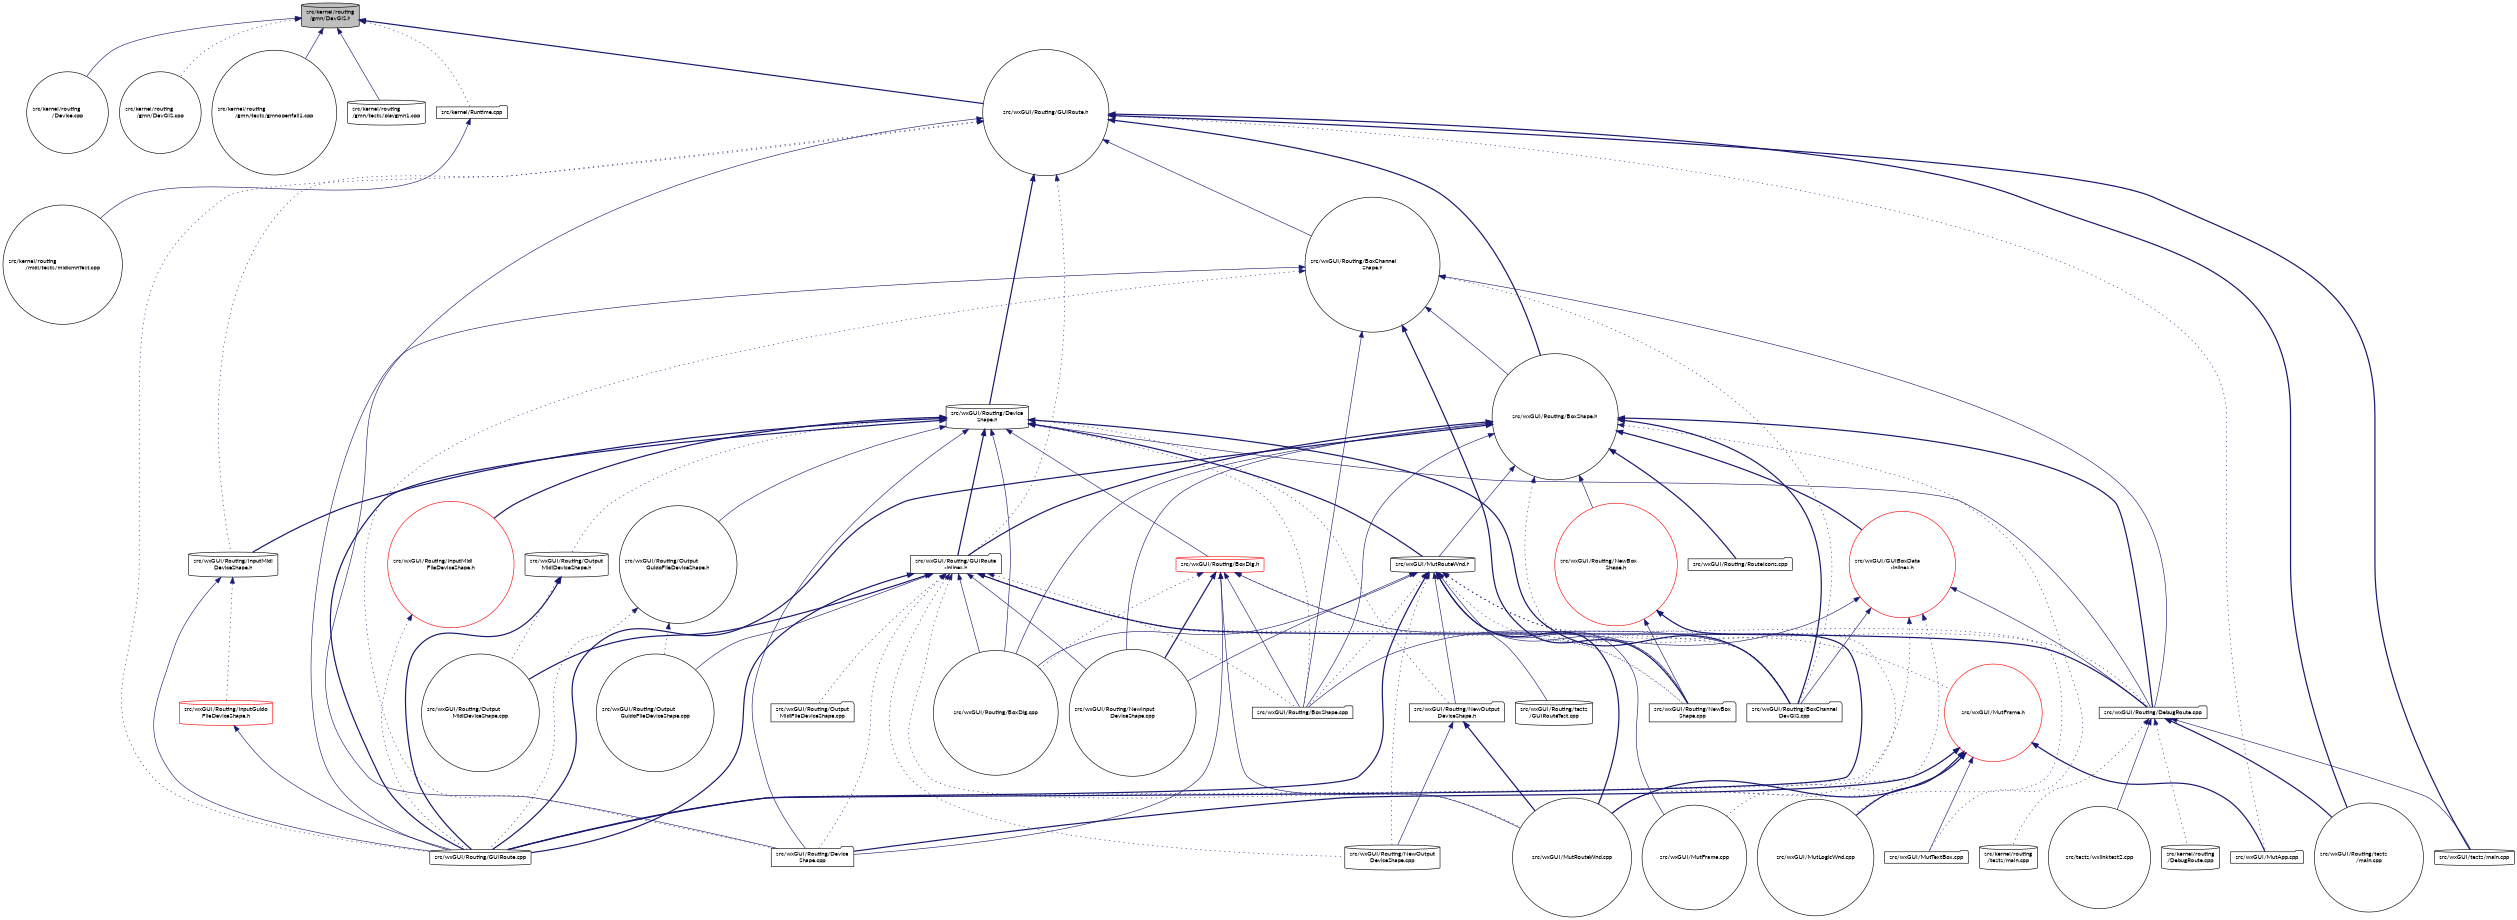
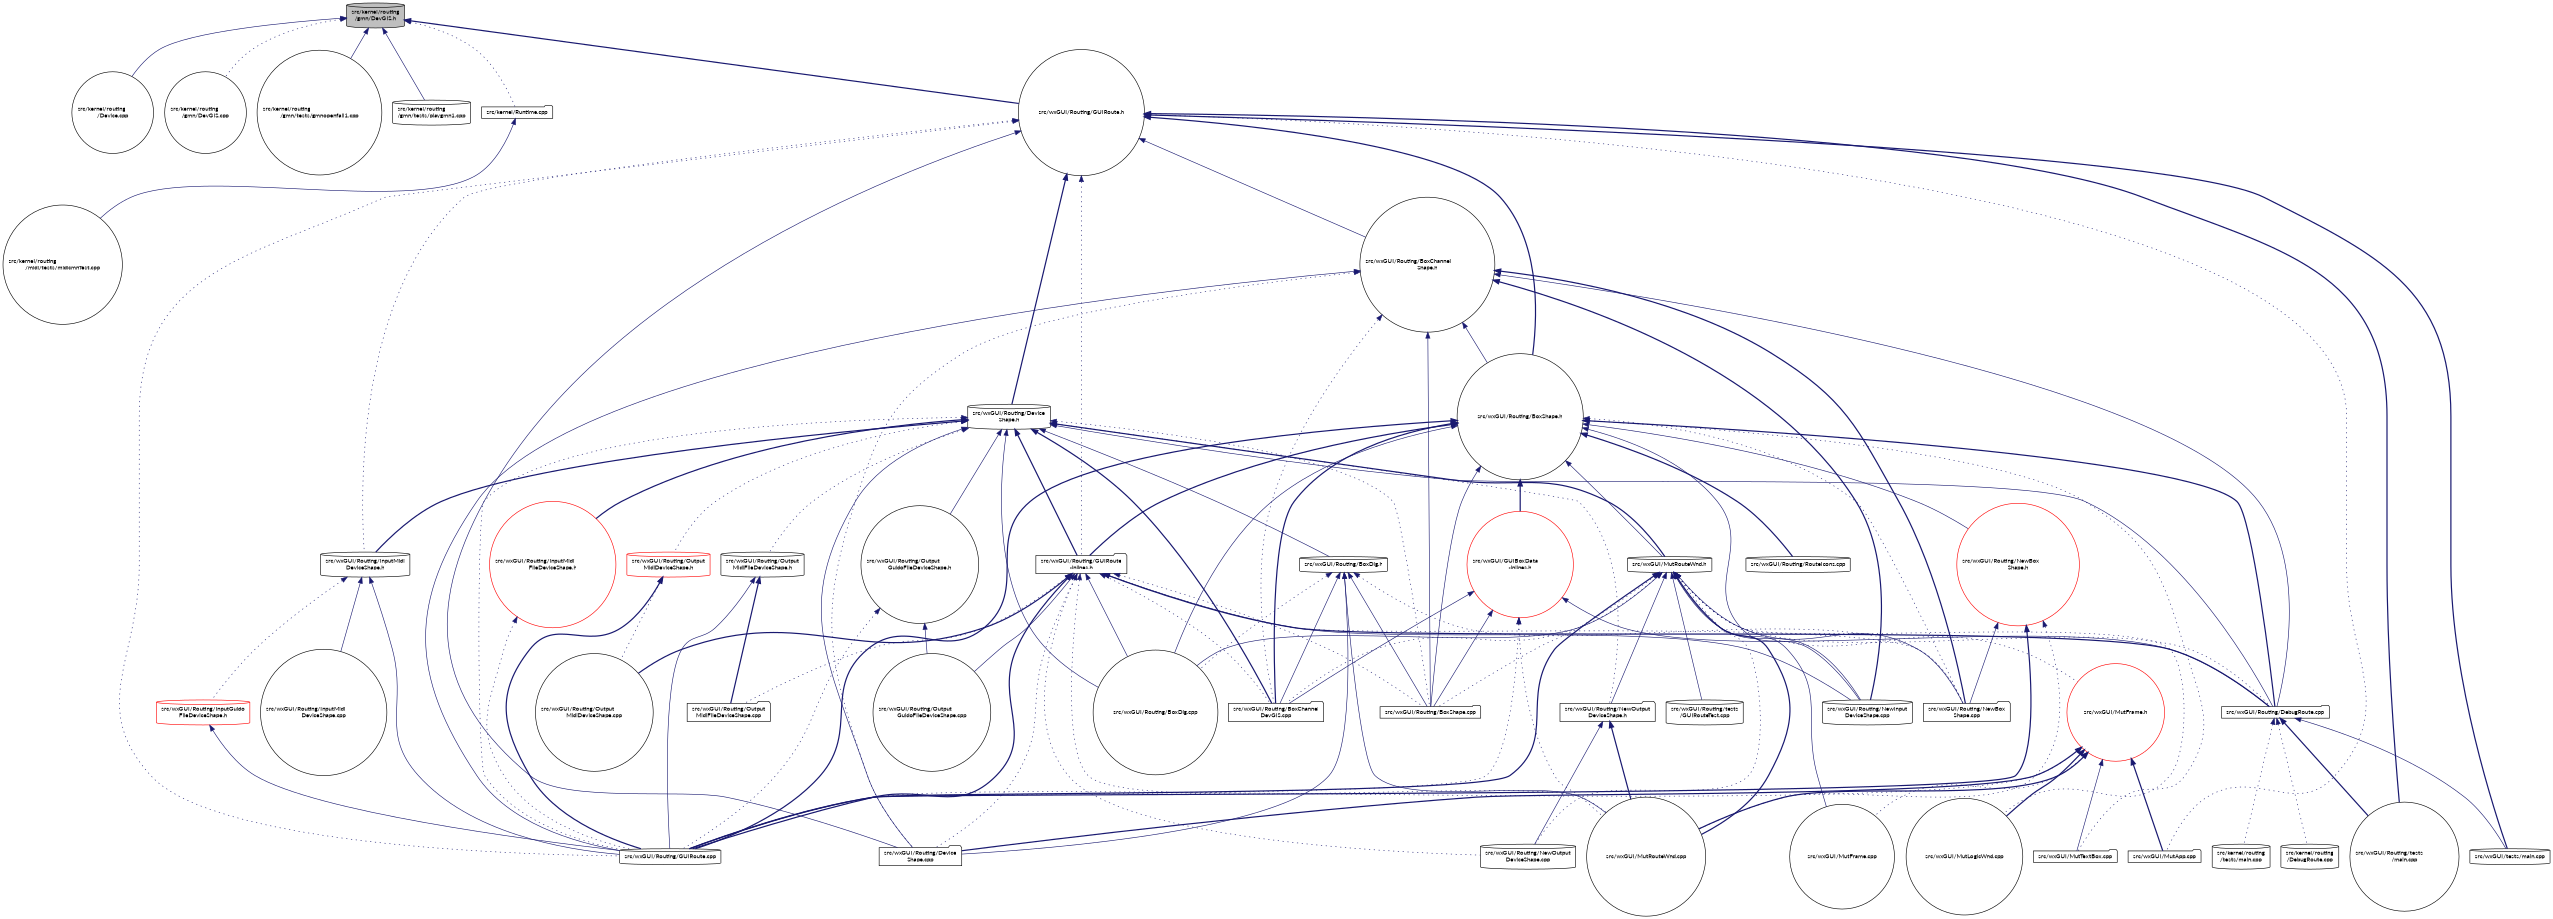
(370, 518) -> (550, 465)
(567, 565) -> (668, 565)
none -> (763, 565)
(1220, 565) -> (1344, 565)
(1740, 565) -> (1798, 565)
(1189, 618) -> (1781, 418)
(666, 642) -> (926, 644)
none -> (324, 712)
(1133, 713) -> (1867, 712)
(2099, 858) -> none
